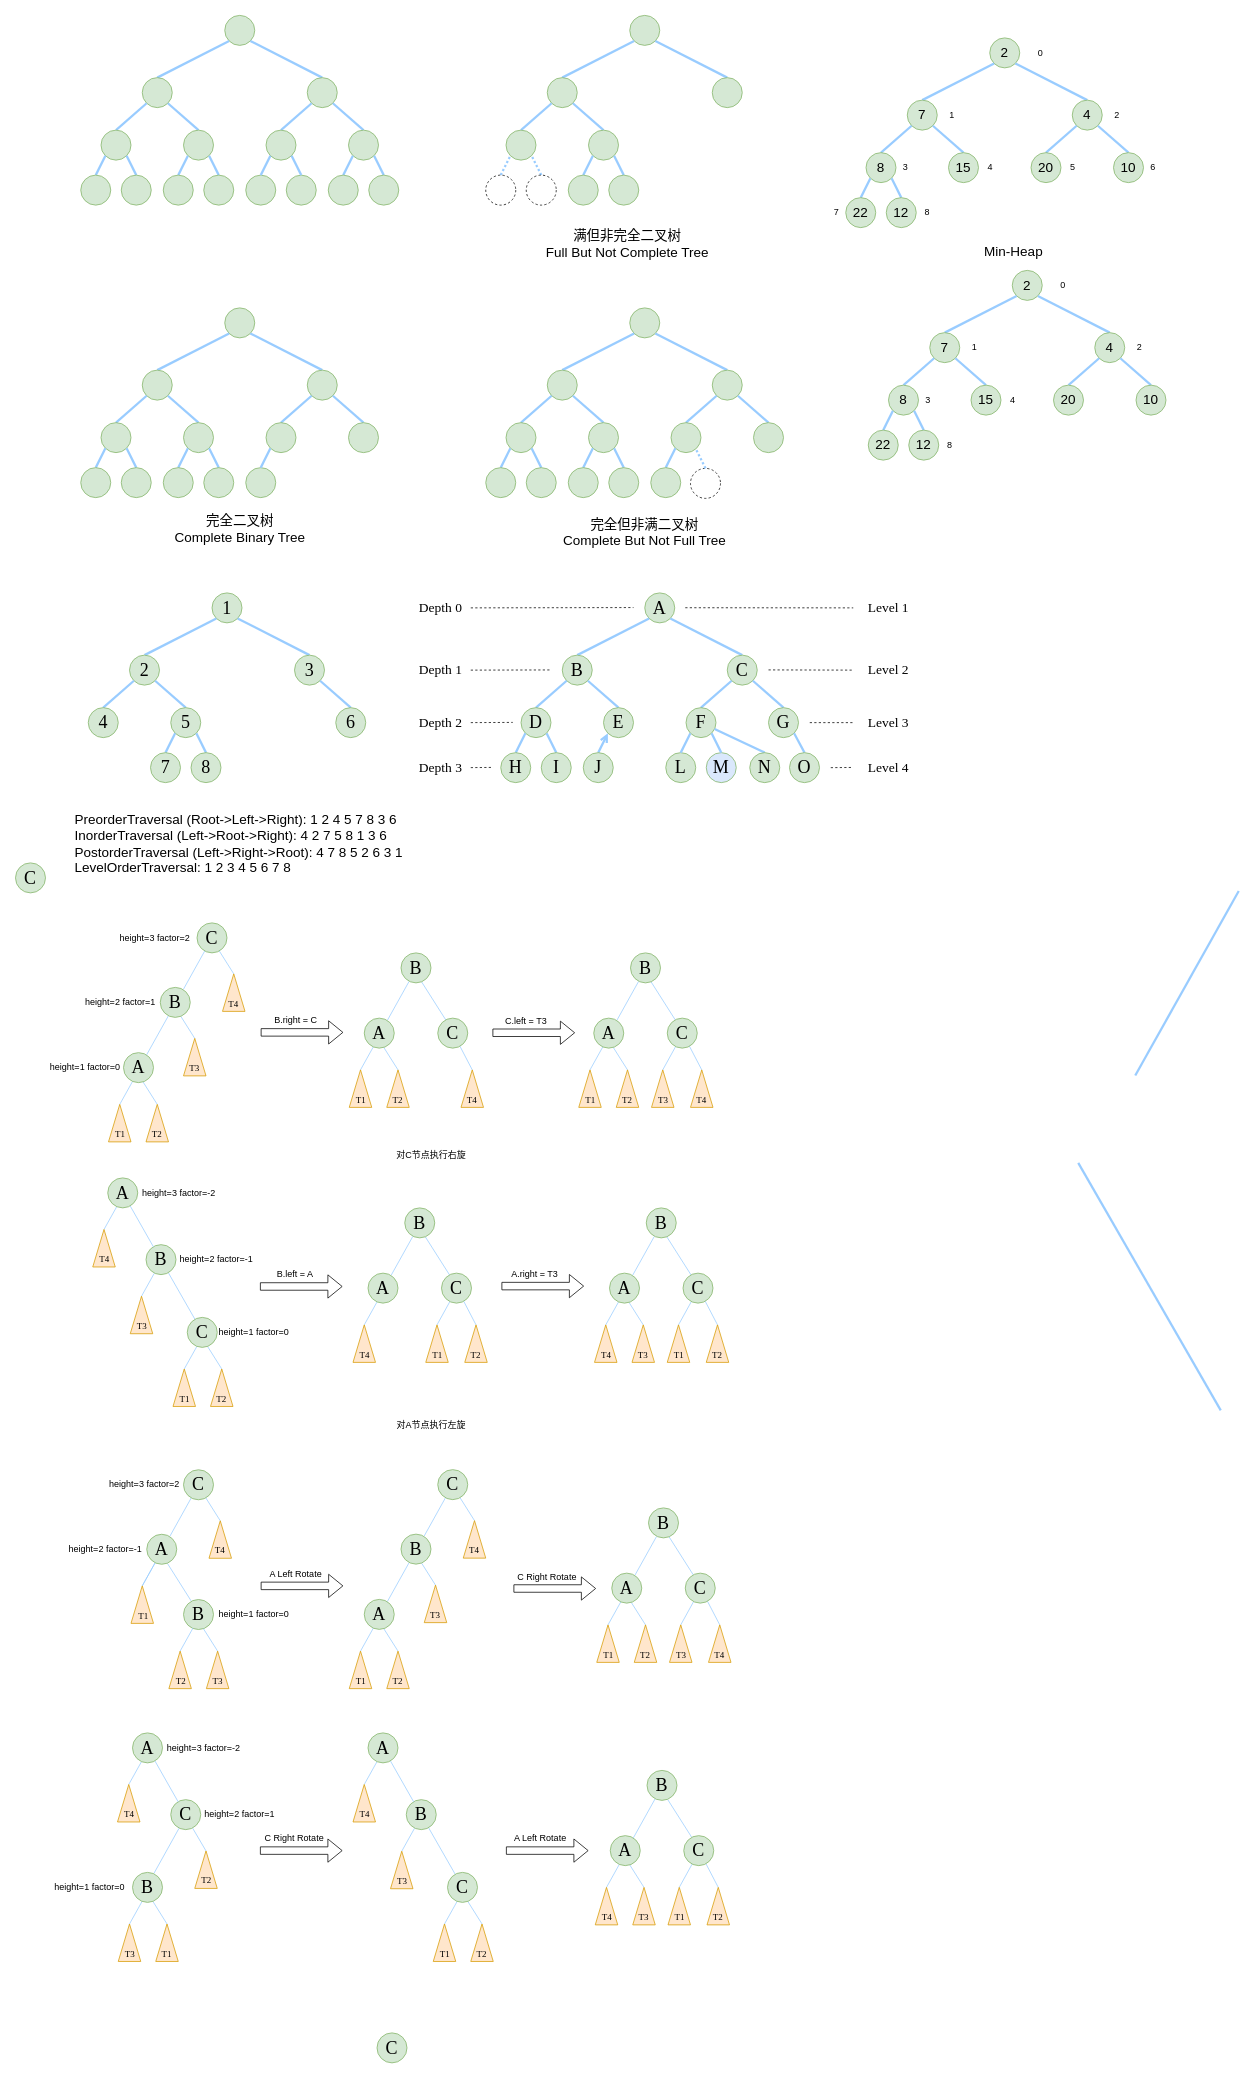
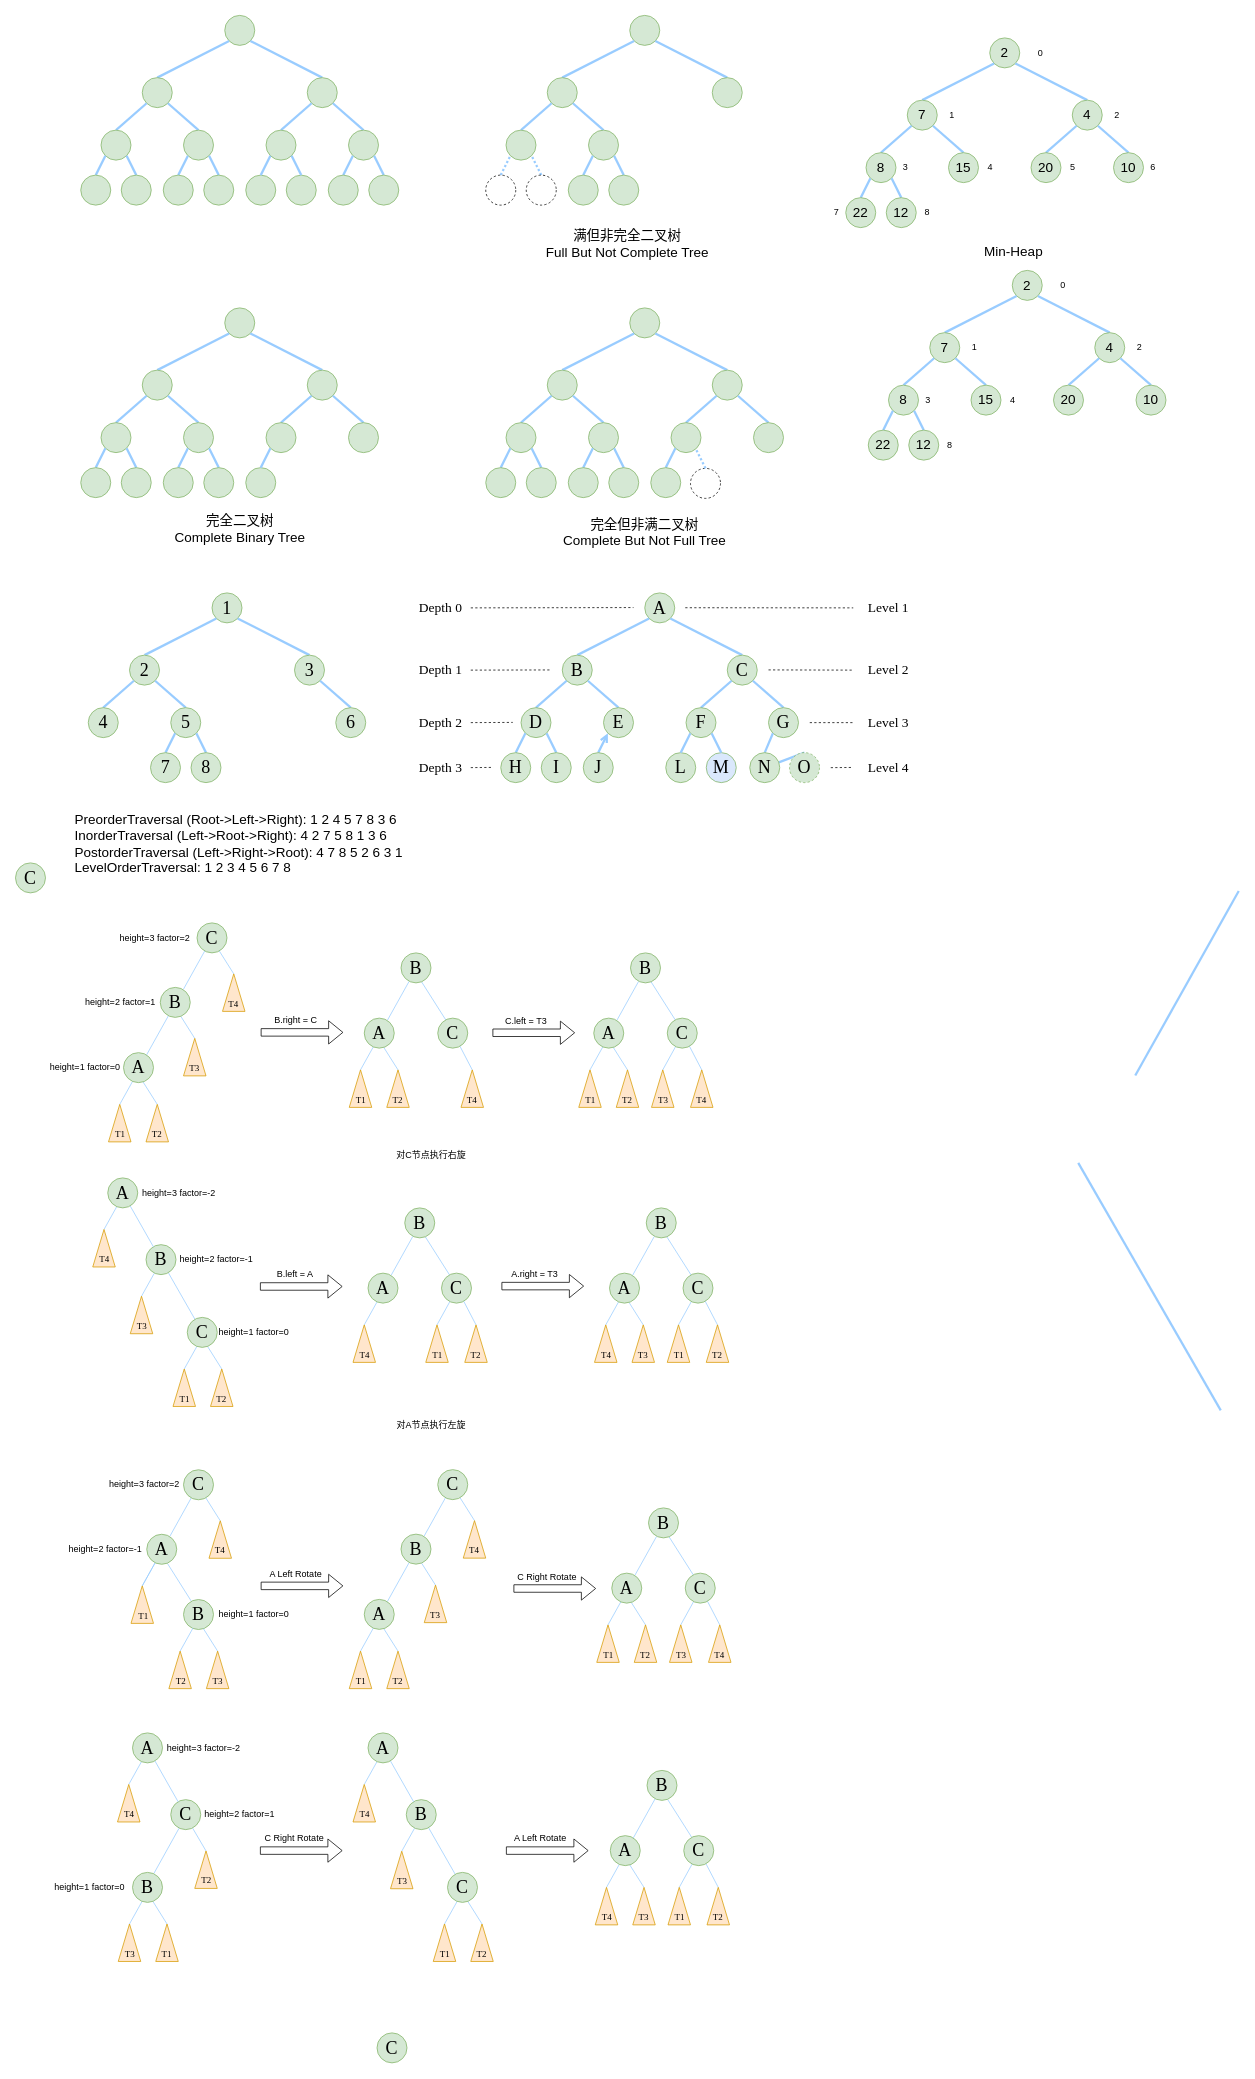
(740, 741) -> (769, 743)
(799, 743) -> (792, 757)
(804, 768) -> (804, 768)
